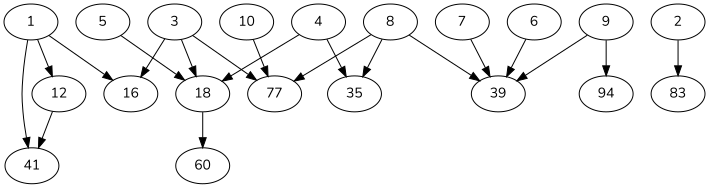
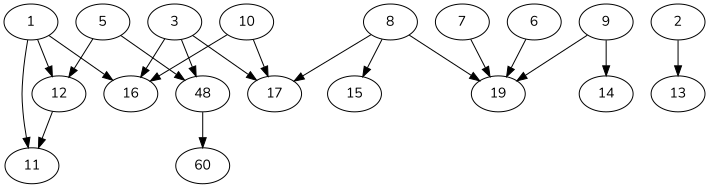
(319, 22) -> none
none -> (85, 52)
none -> (195, 54)
(203, 94) -> (203, 94)
(275, 94) -> (275, 94)
(355, 94) -> (355, 94)
(498, 94) -> (498, 94)
(606, 94) -> (606, 94)
(678, 94) -> (678, 94)
(32, 166) -> (32, 166)
